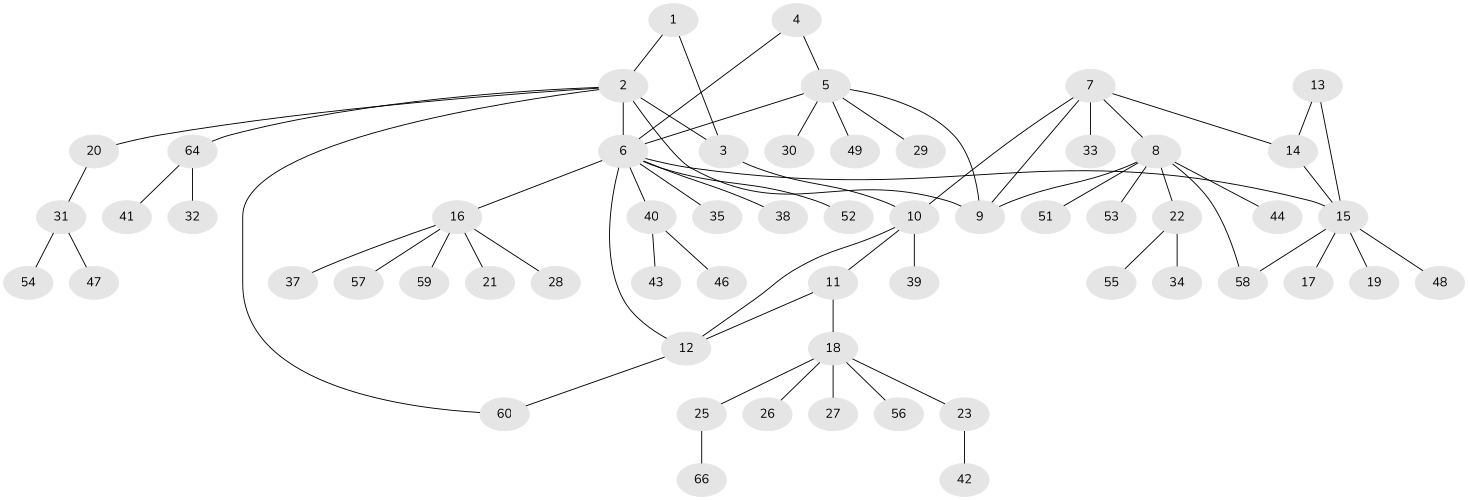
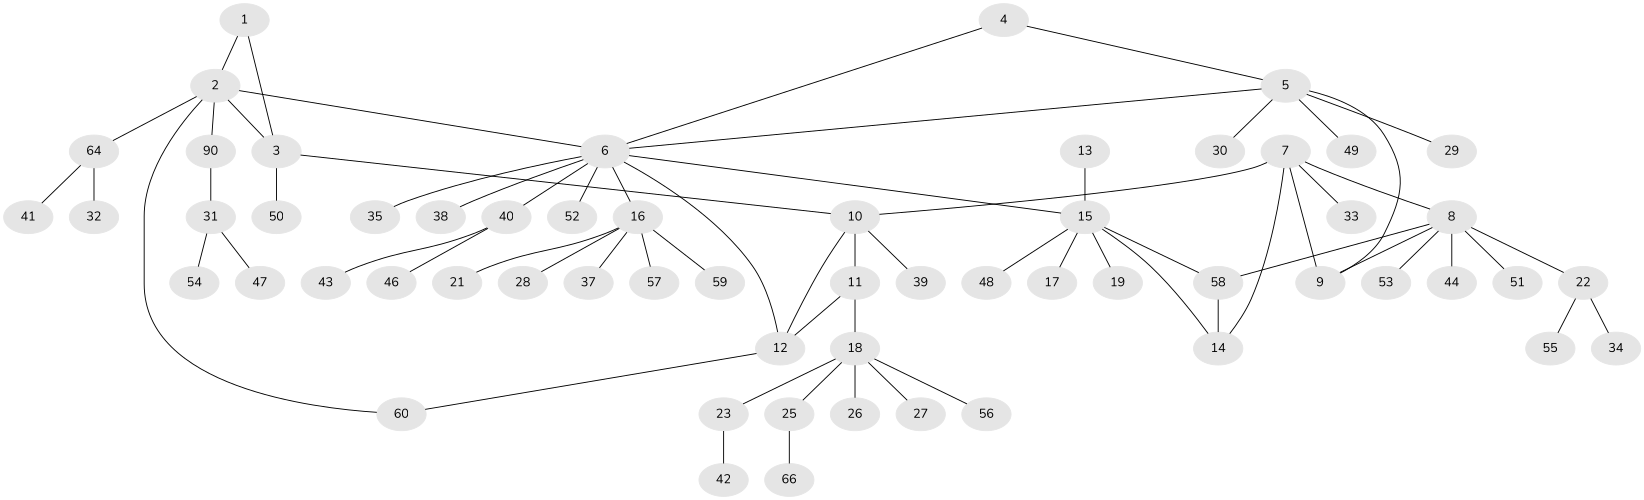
(1305, 118) -> (1218, 316)
(94, 151) -> (211, 151)
(817, 193) -> none
none -> (276, 217)
